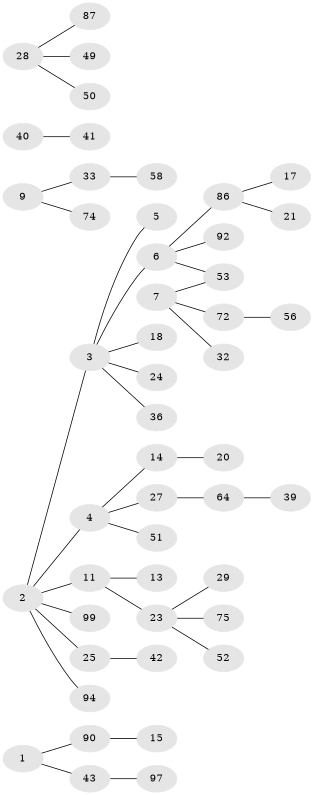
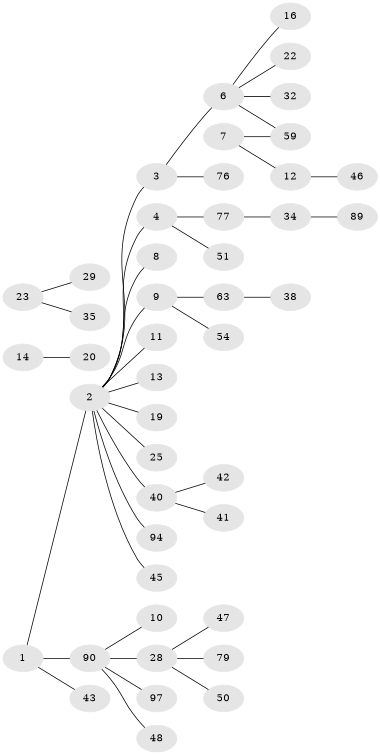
(90, 16) -> (224, 618)
(90, 56) -> (224, 658)
(90, 177) -> (224, 297)
(157, 177) -> (291, 297)
(291, 177) -> none
(224, 197) -> (291, 16)
(90, 217) -> (224, 337)
(157, 217) -> none
(291, 217) -> none
(224, 237) -> (291, 56)
none -> (157, 257)
(224, 277) -> (291, 137)
(224, 317) -> (291, 177)
(291, 317) -> (357, 177)
(190, 327) -> (257, 97)
none -> (128, 332)
(157, 337) -> none
(157, 377) -> none
(157, 418) -> (224, 177)
none -> (118, 450)
(123, 488) -> none
(157, 498) -> (224, 217)
(224, 498) -> (291, 217)
(291, 498) -> (357, 217)
none -> (56, 528)
(123, 578) -> (123, 387)
none -> (157, 578)
(123, 598) -> none
(90, 618) -> (157, 418)
(224, 618) -> (90, 317)
none -> (123, 658)
(123, 658) -> (190, 488)
(224, 658) -> none
none -> (157, 739)
(157, 739) -> (157, 618)
(123, 779) -> (123, 678)
